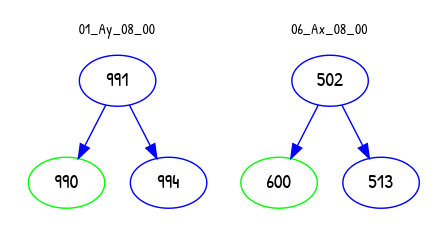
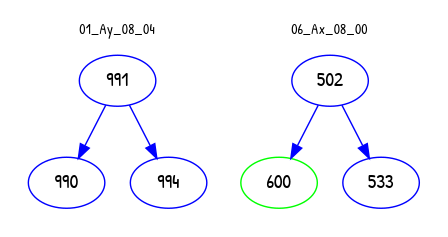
(118, 30) -> (118, 30)
(67, 183) -> (67, 183)
(381, 183) -> (381, 183)
